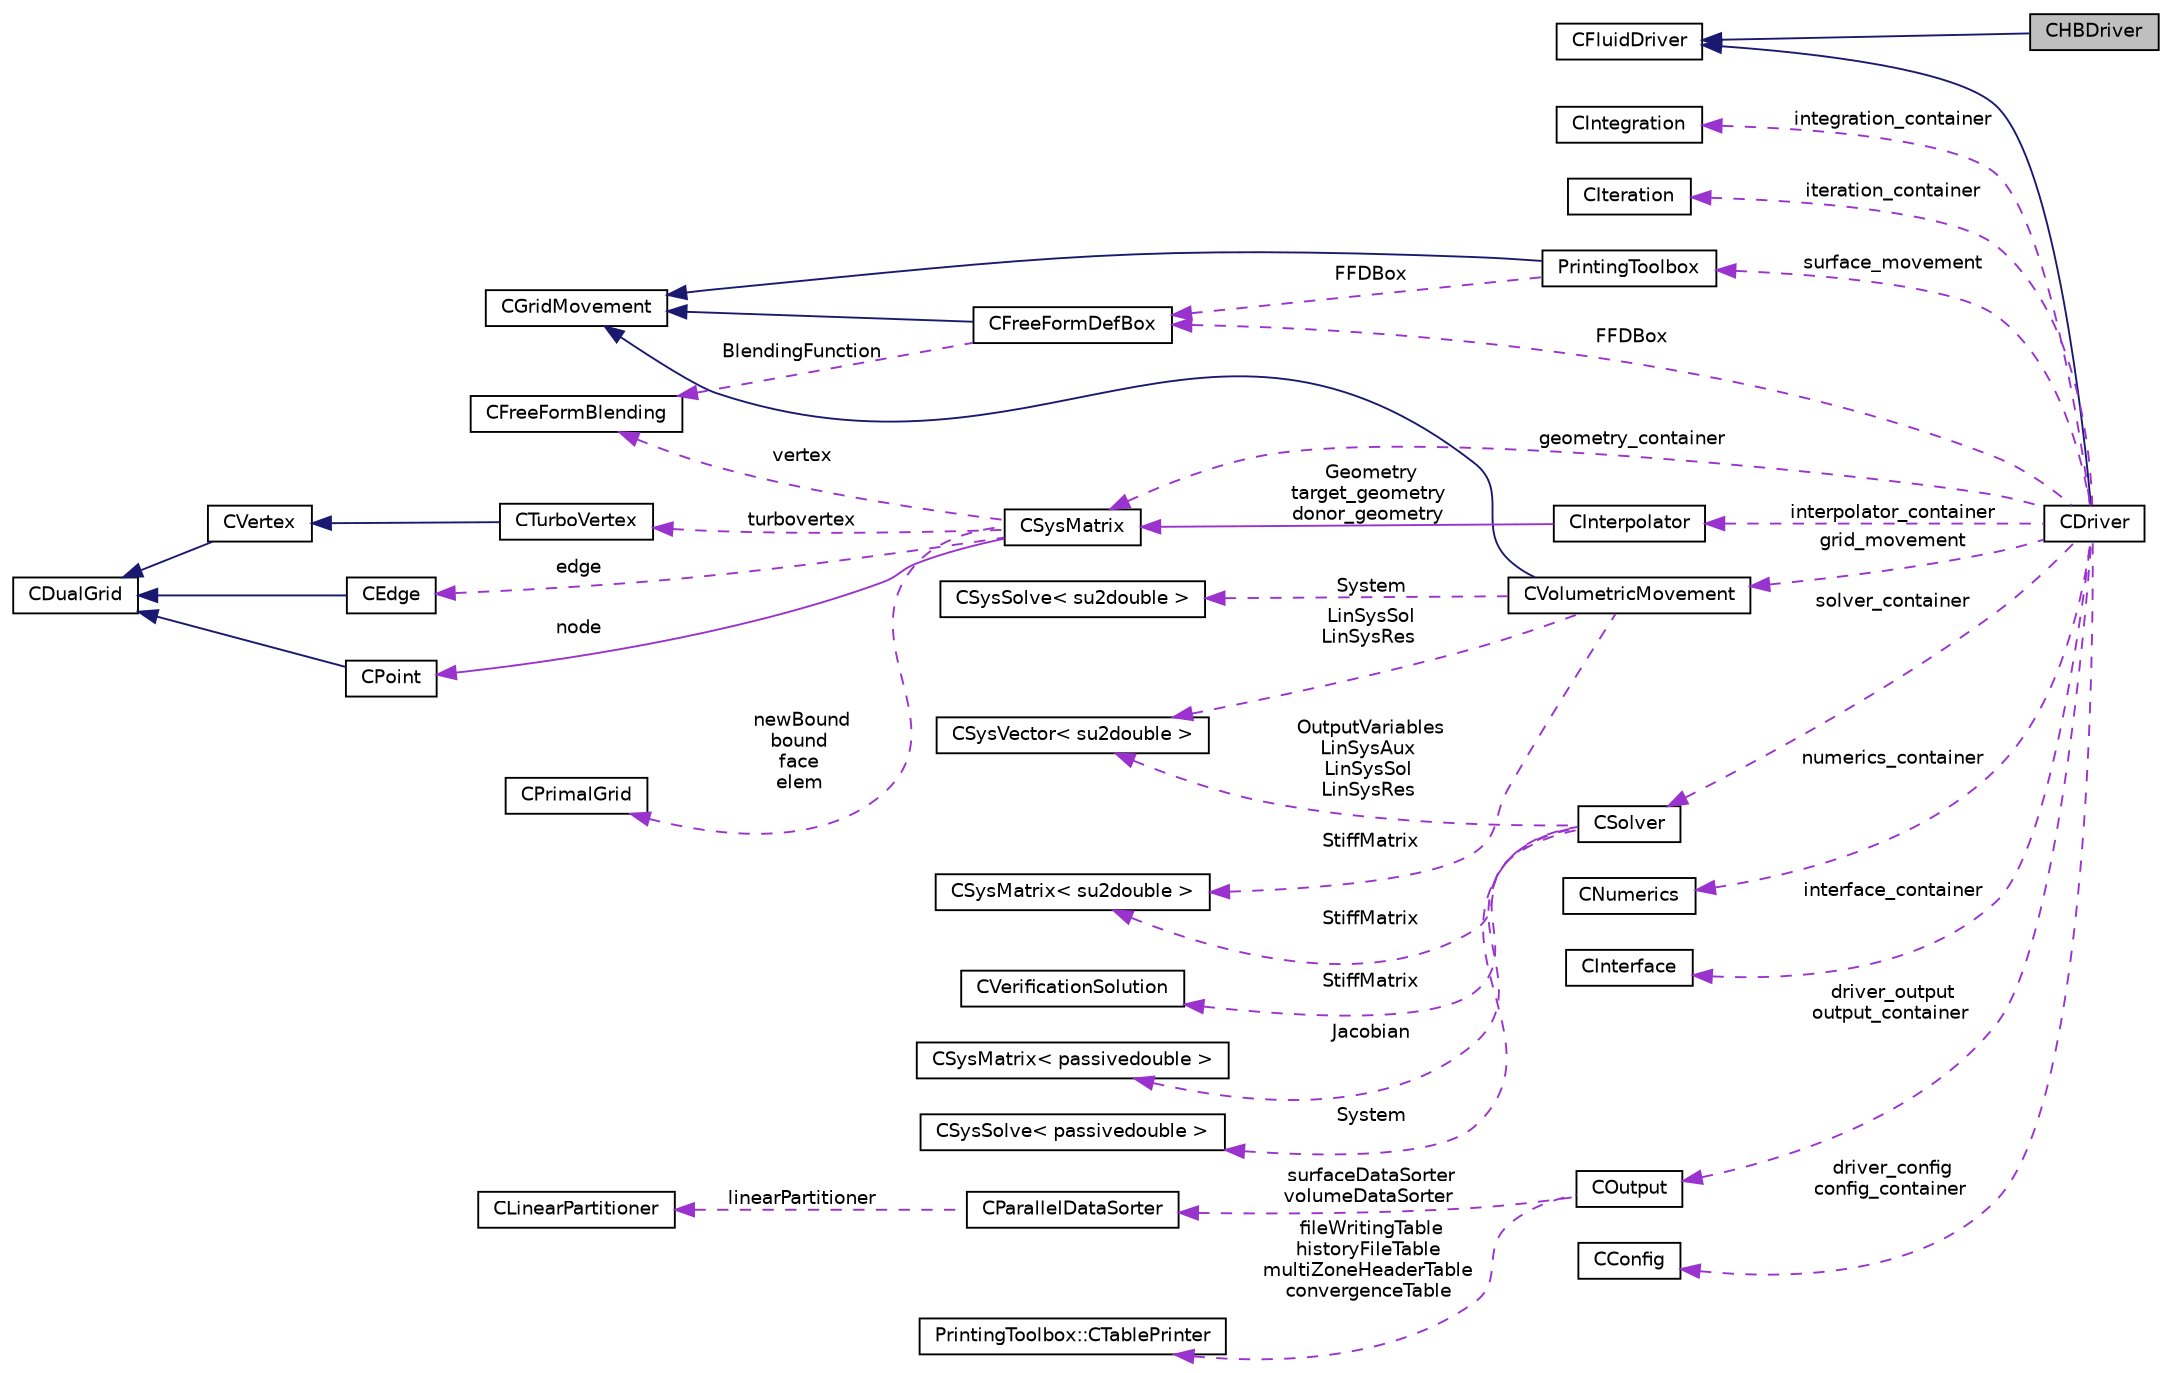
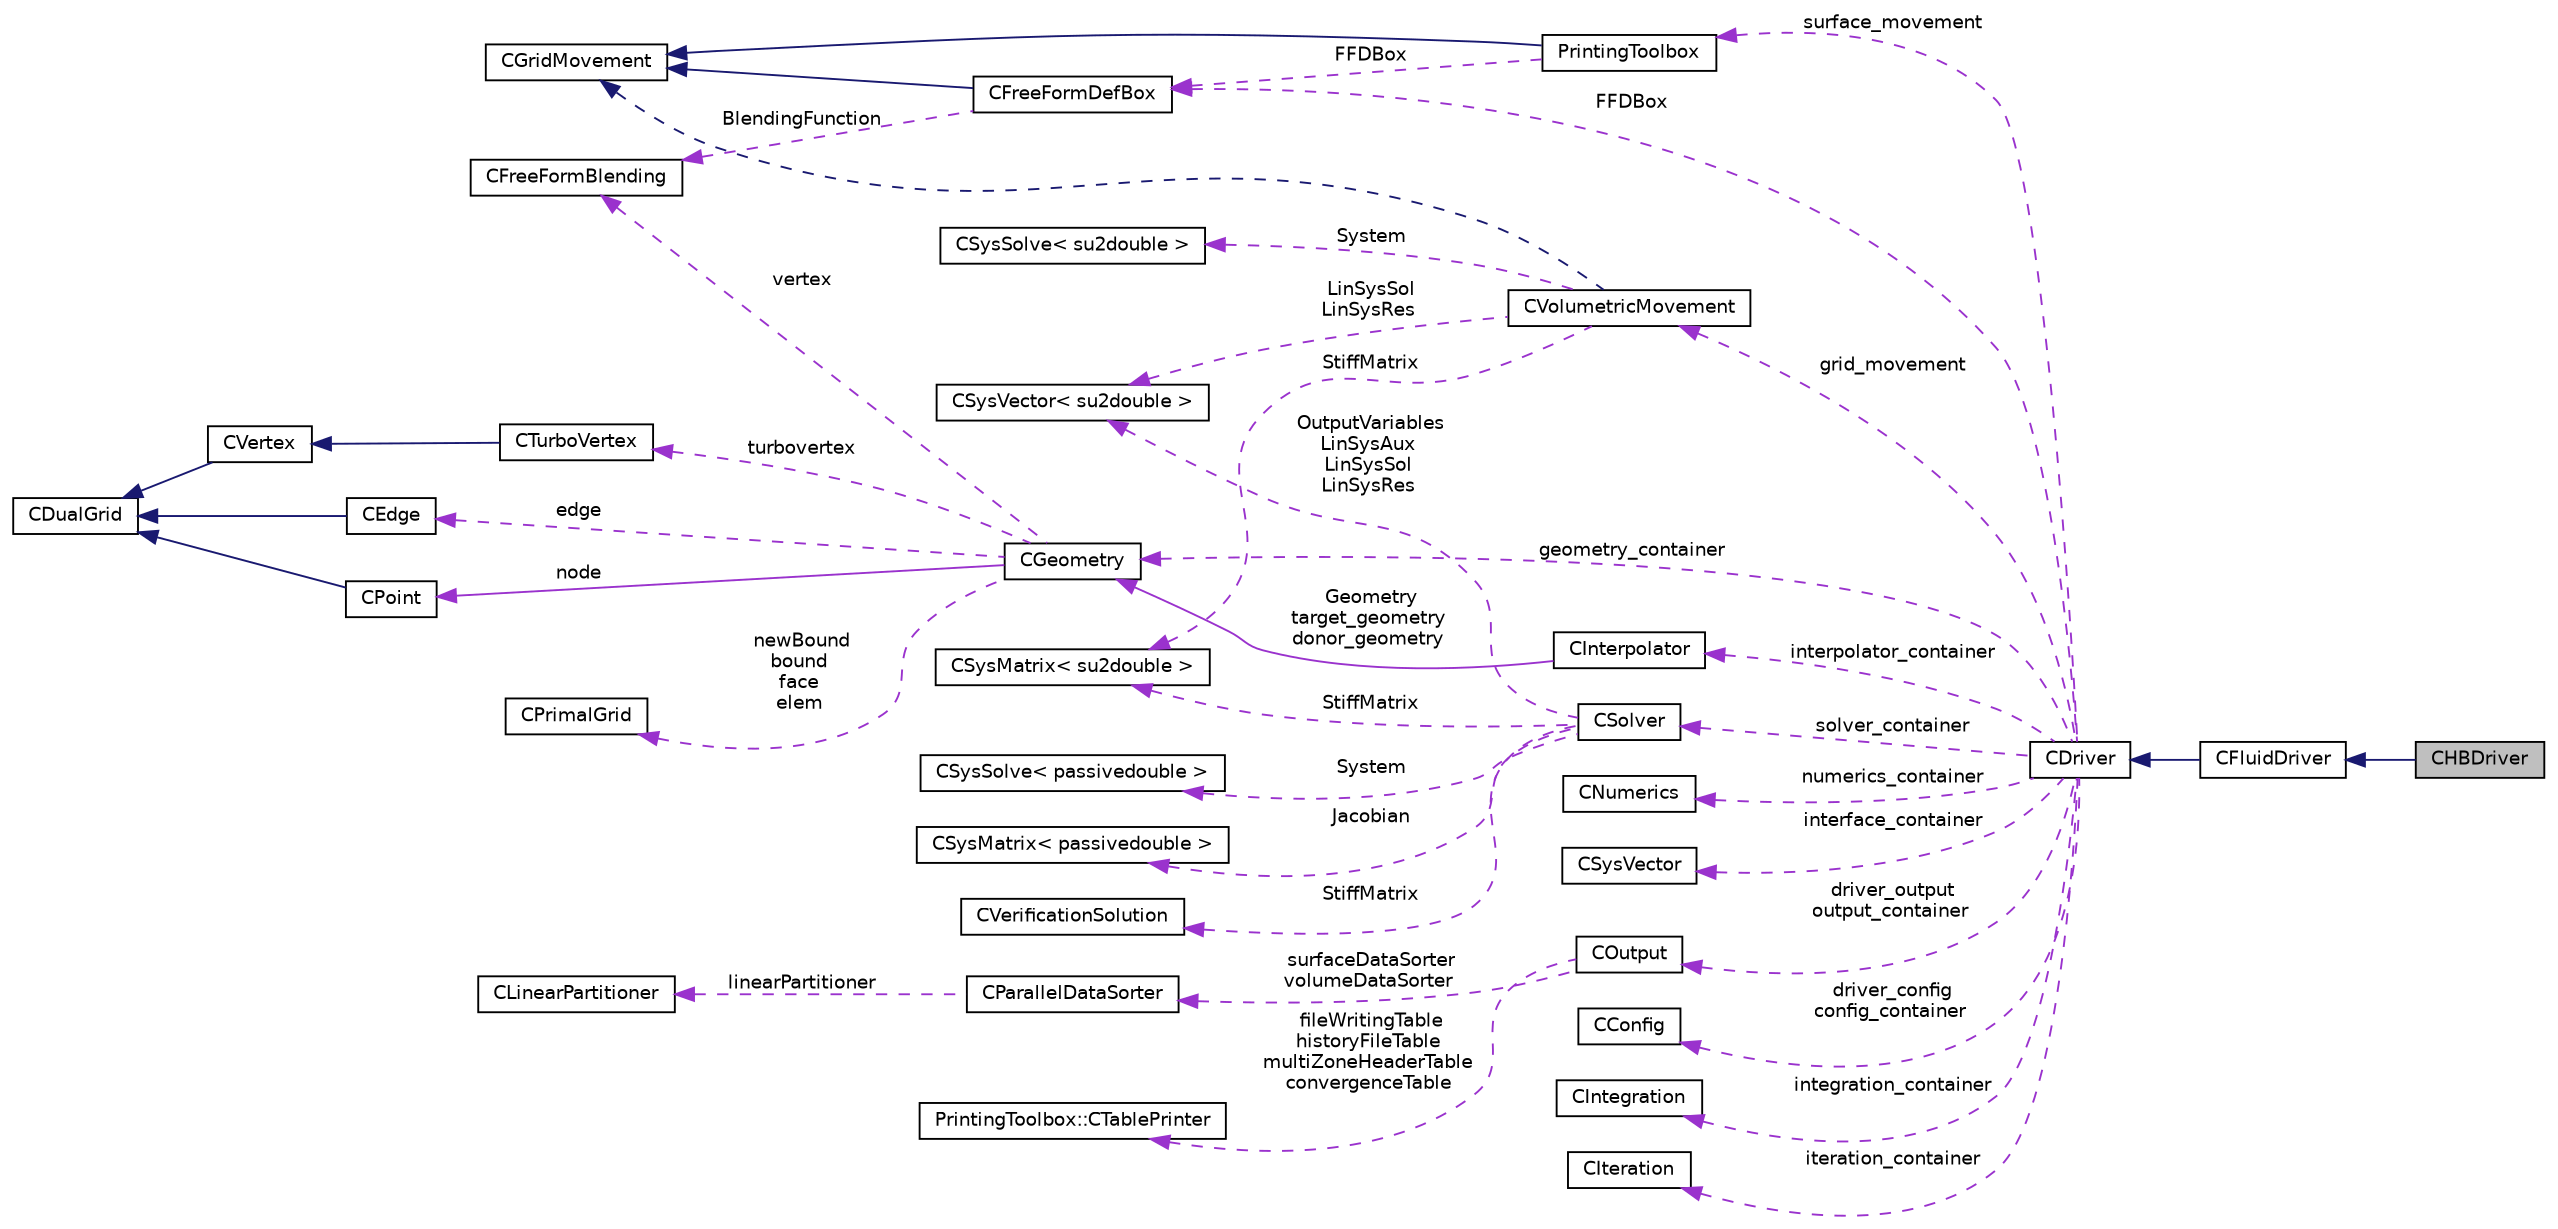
(2028, 163) -> (2175, 760)
(1117, 390) -> (1112, 184)
(1073, 527) -> (1073, 561)
(1629, 968) -> (1629, 866)
